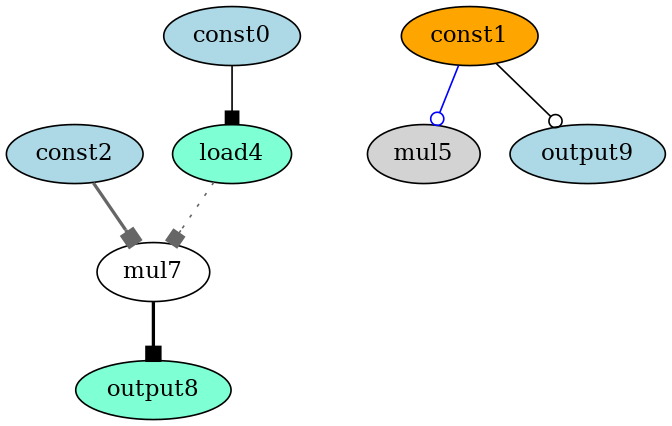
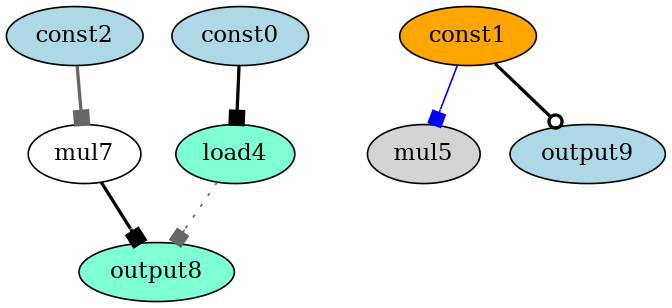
(232, 87) -> (238, 87)
(449, 89) -> (449, 87)
(524, 90) -> (523, 90)
(197, 206) -> (201, 206)
